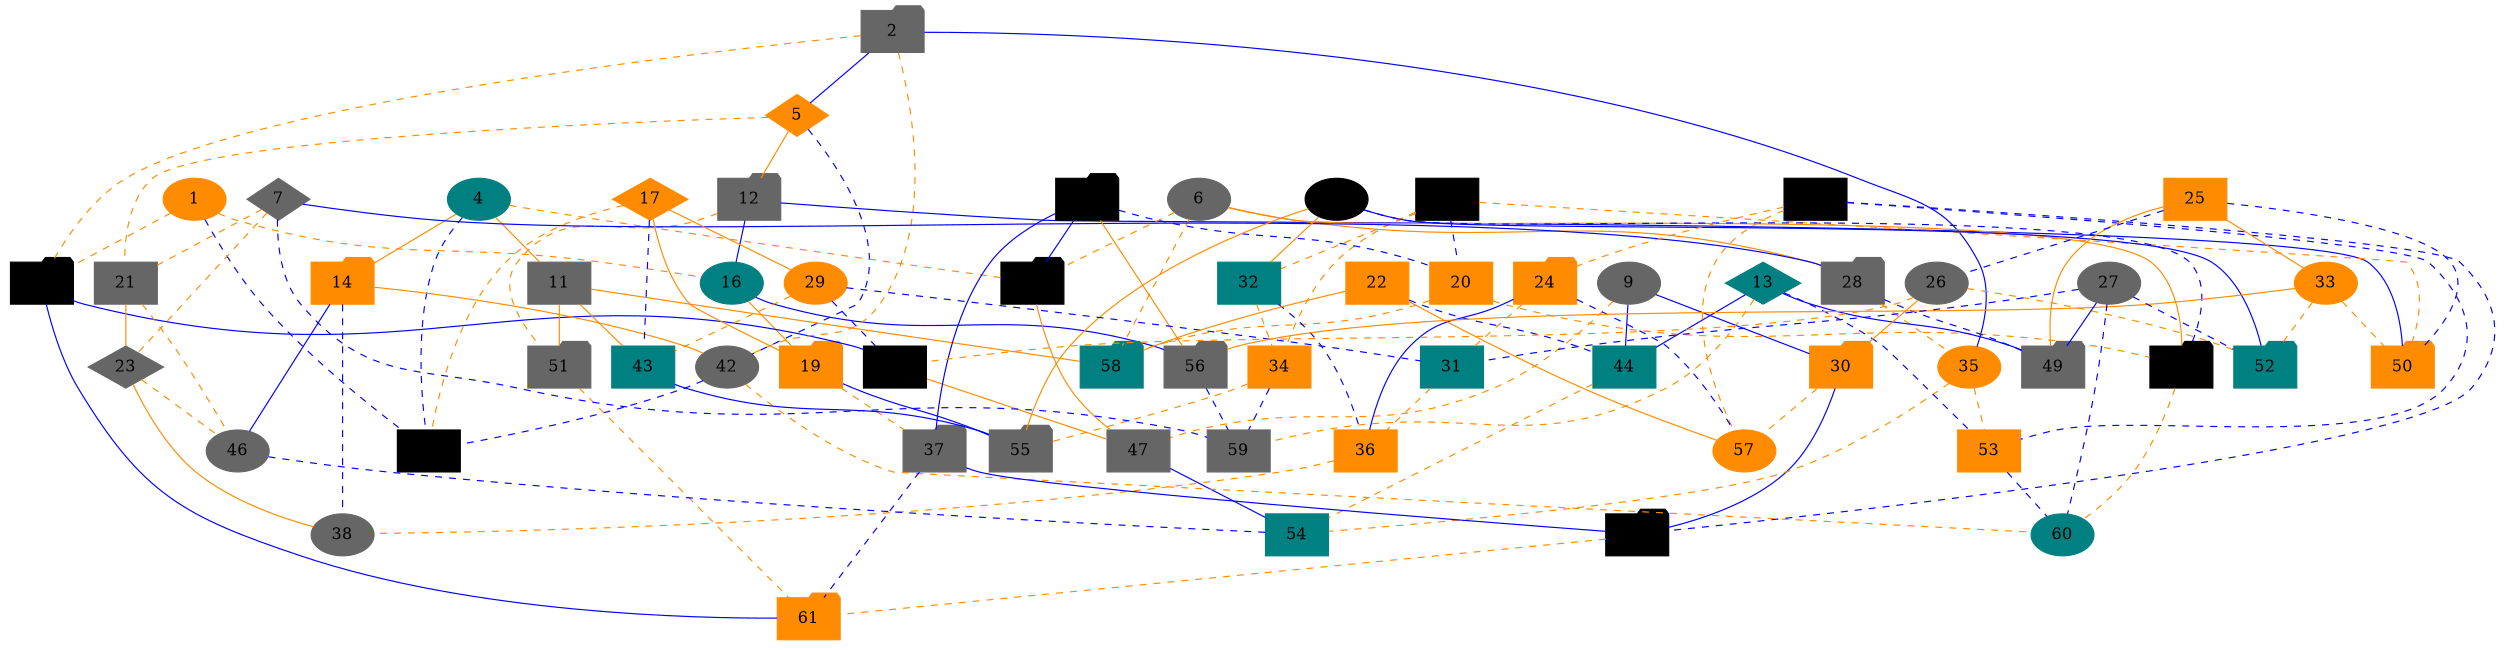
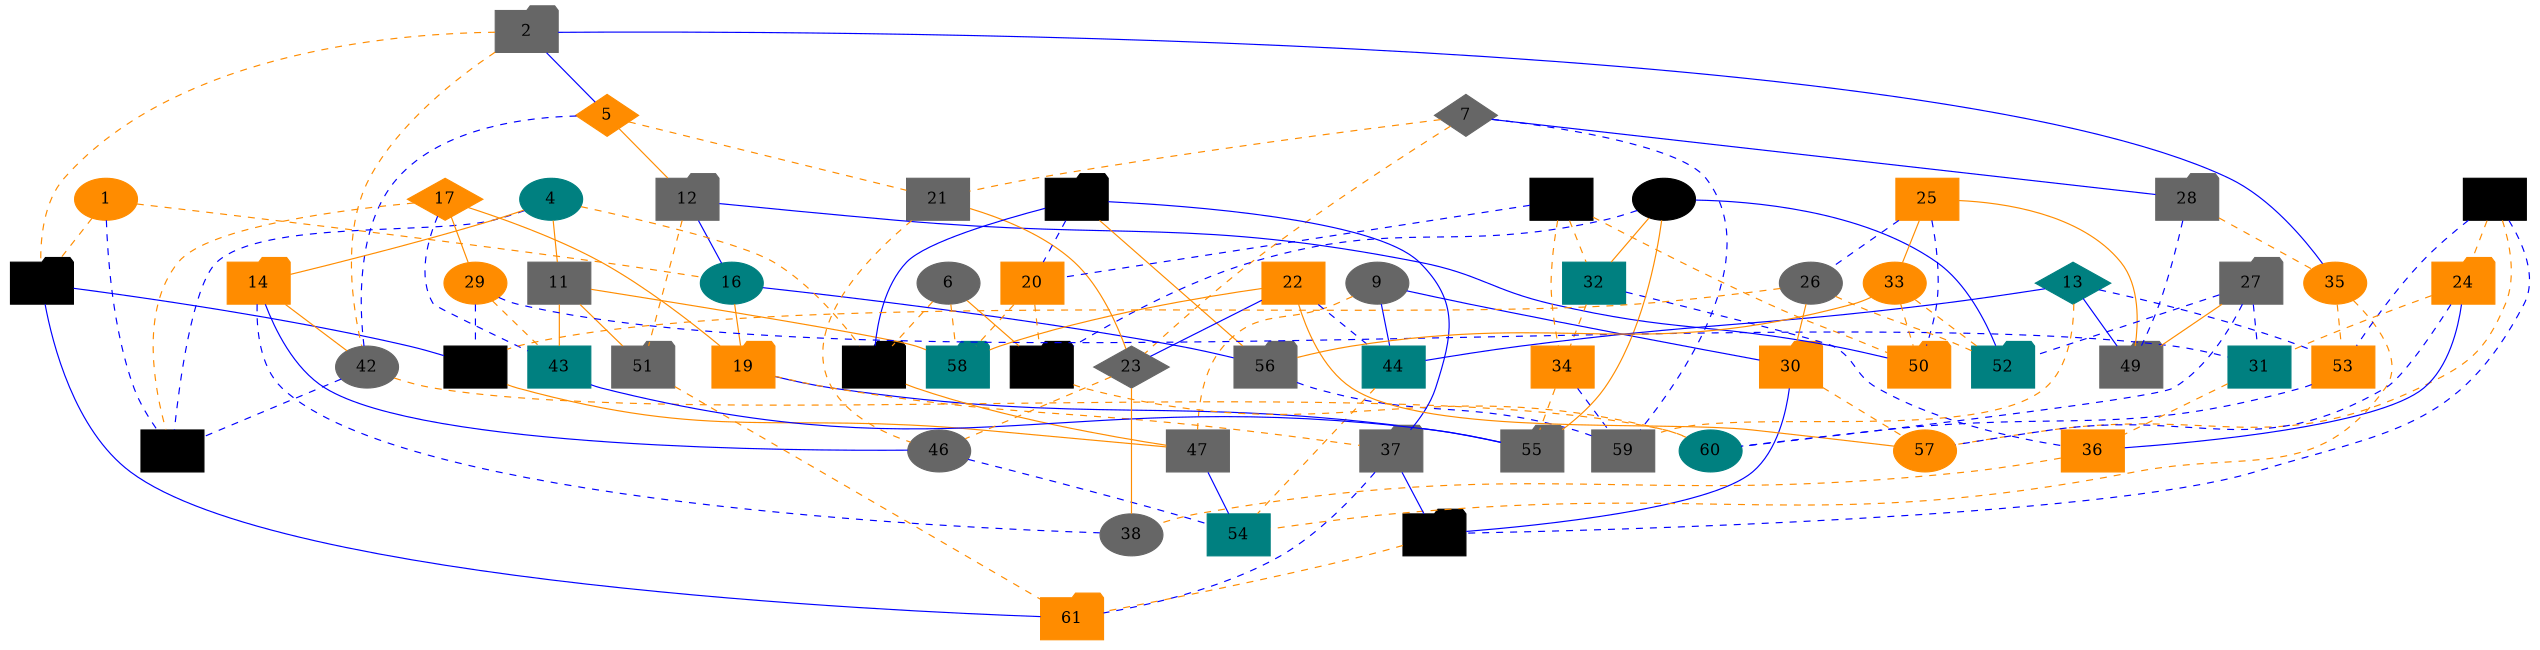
(1525, 232) -> none
(2109, 283) -> (2251, 283)
(2082, 324) -> (2191, 325)
none -> (1206, 328)
